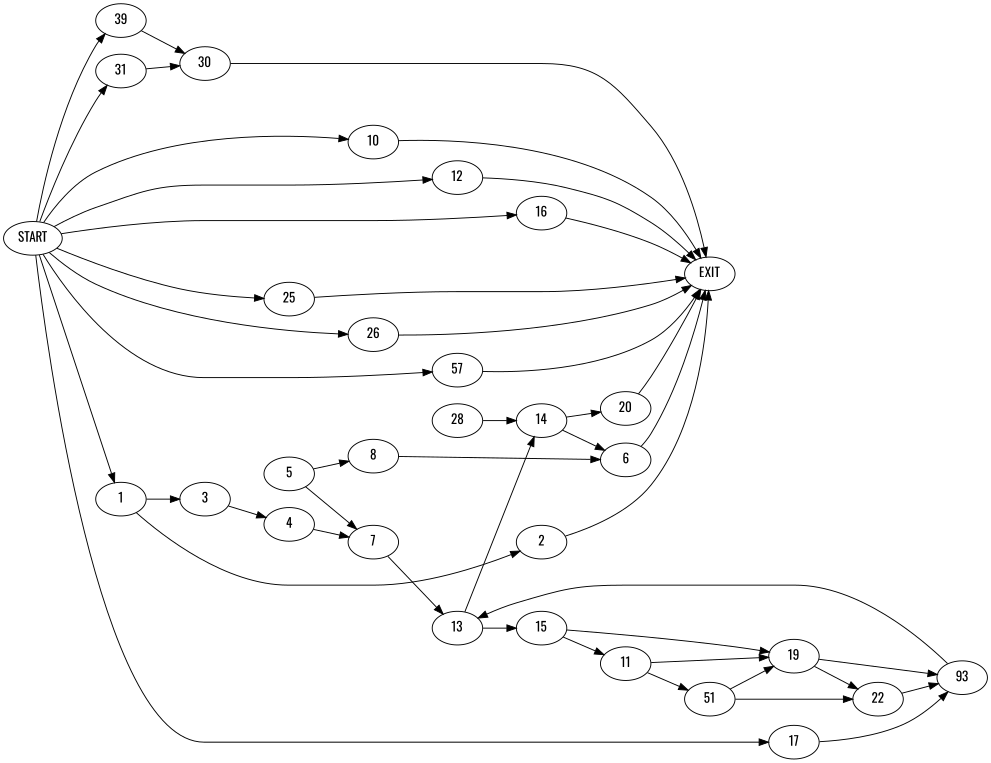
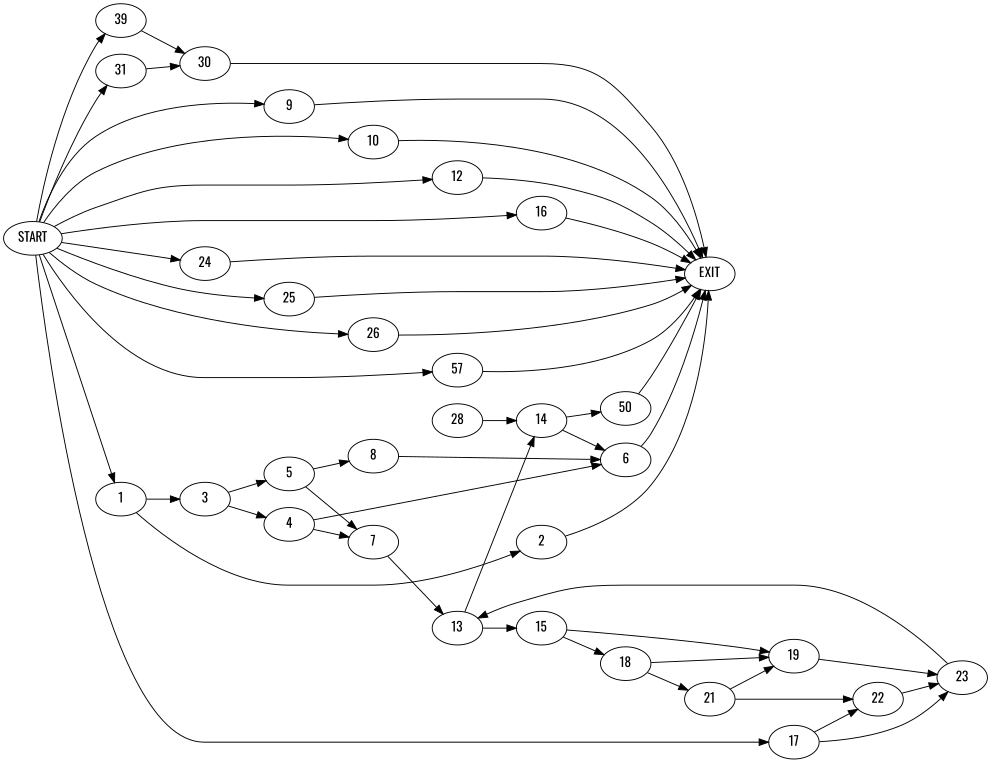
none -> (289, 107)
none -> (205, 264)
(626, 408) -> (626, 408)
none -> (243, 488)
none -> (453, 493)
(626, 664) -> (626, 664)
(832, 676) -> (832, 723)
(962, 678) -> (962, 678)
(710, 699) -> (710, 699)
